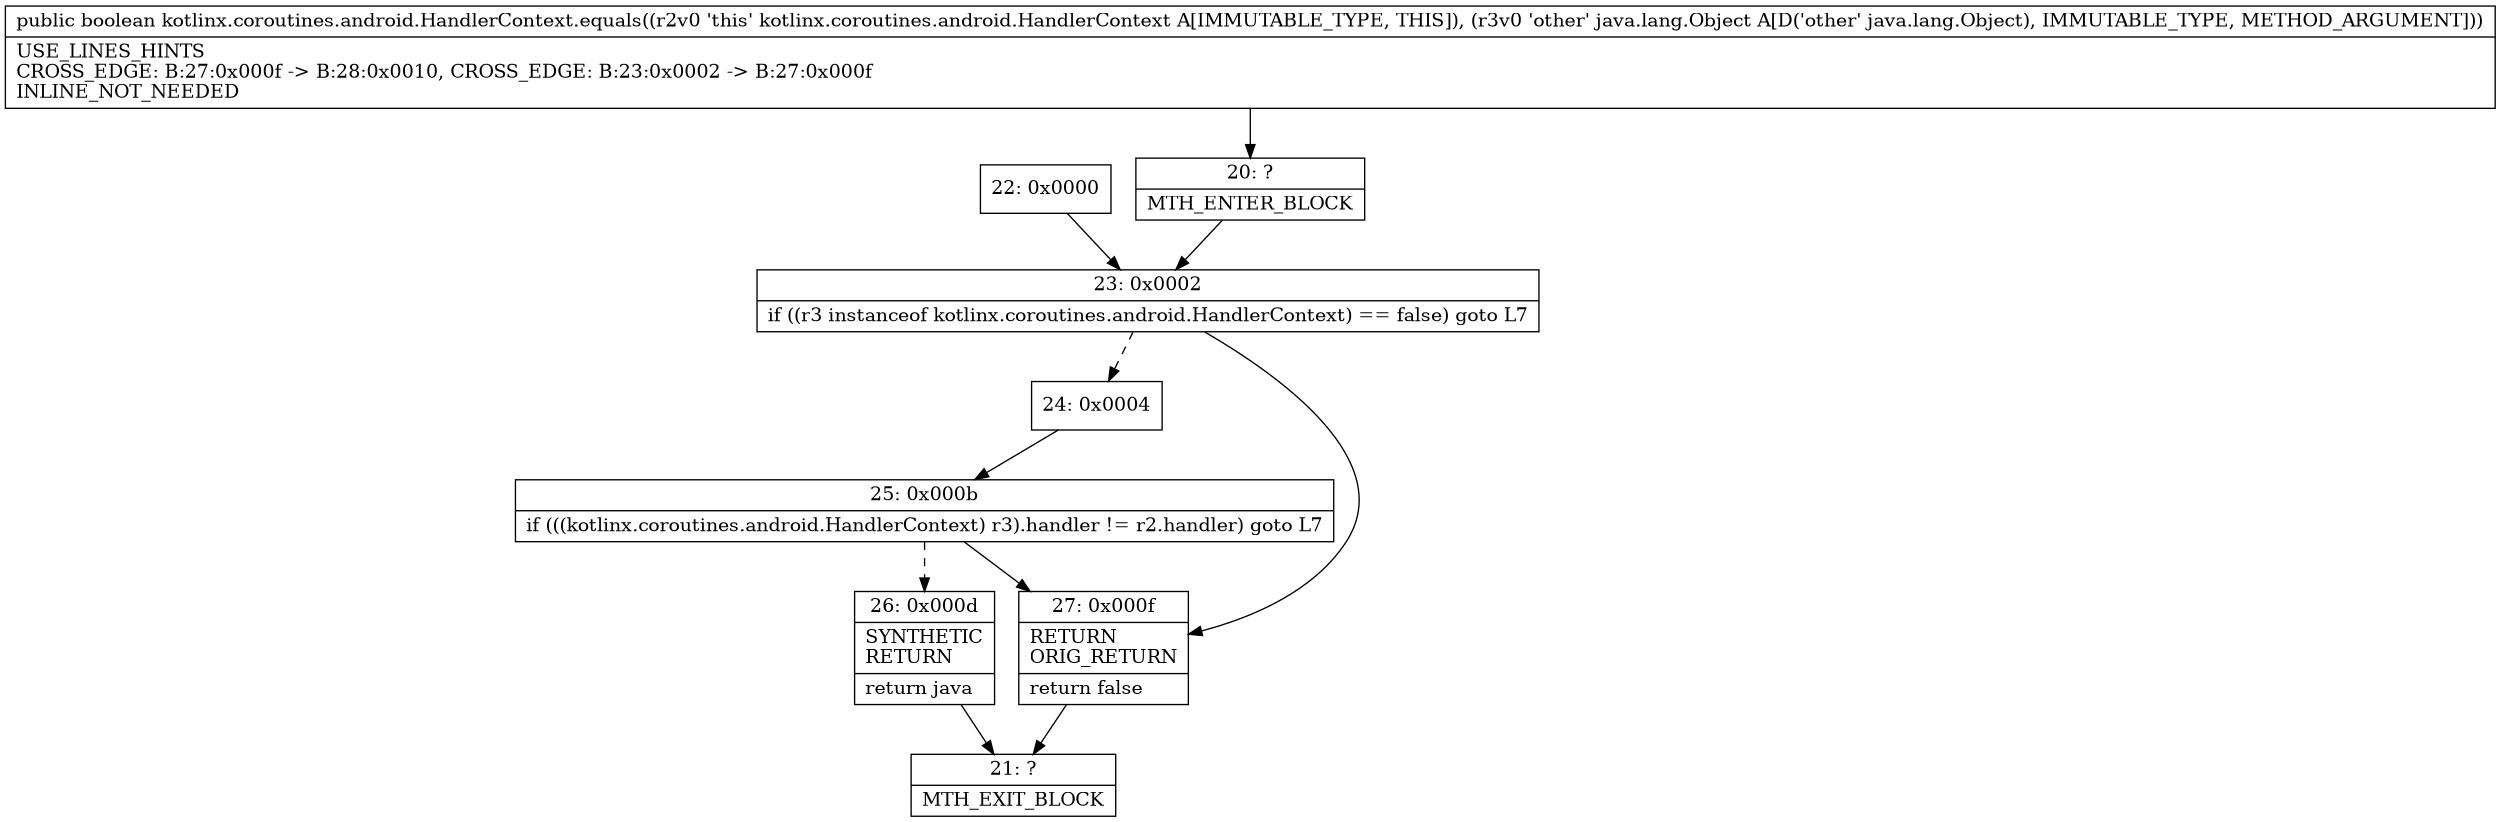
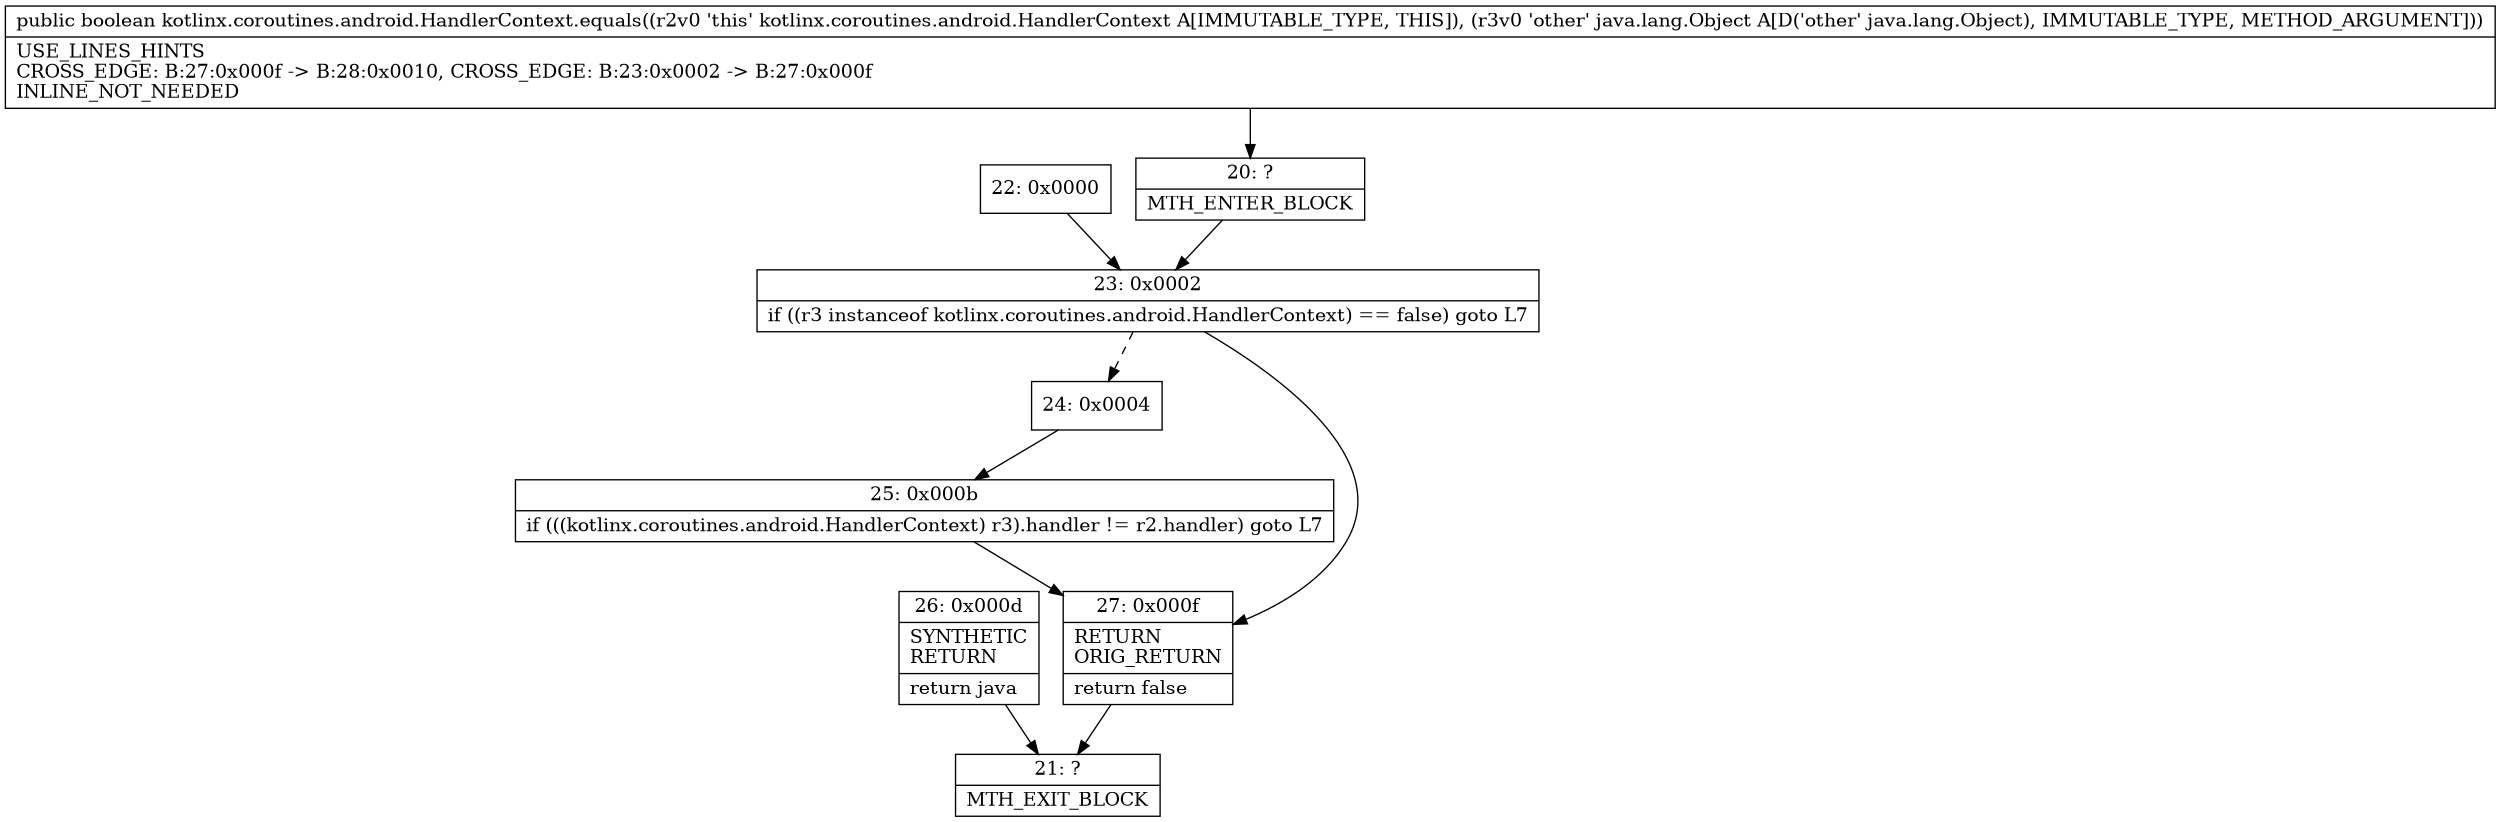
(925, 560) -> none
